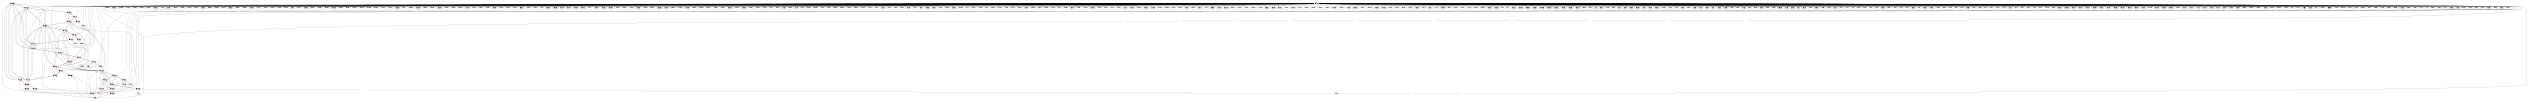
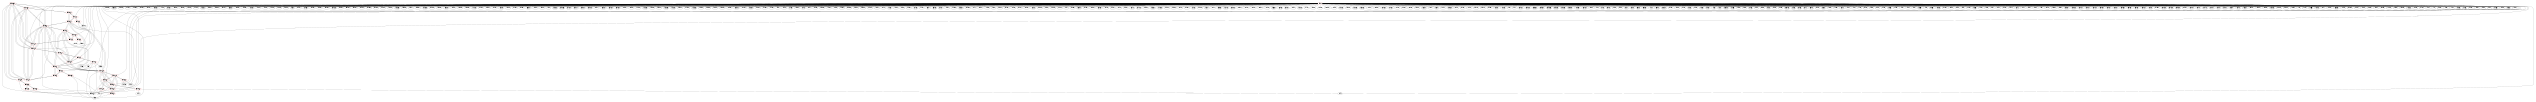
none -> (404, 8)
